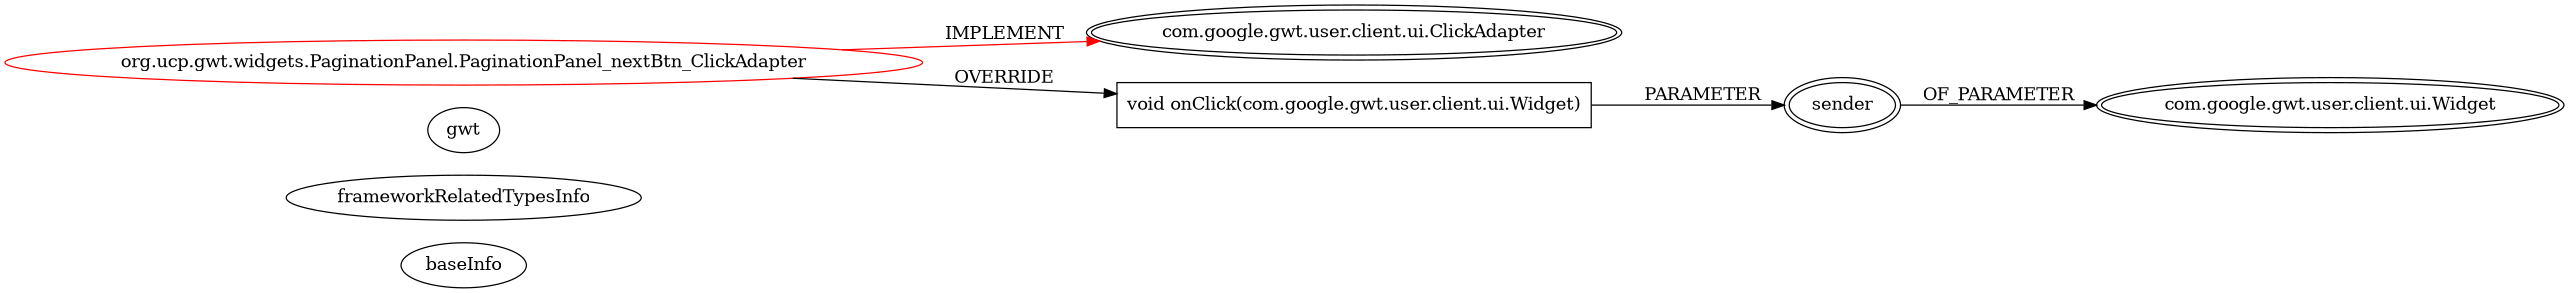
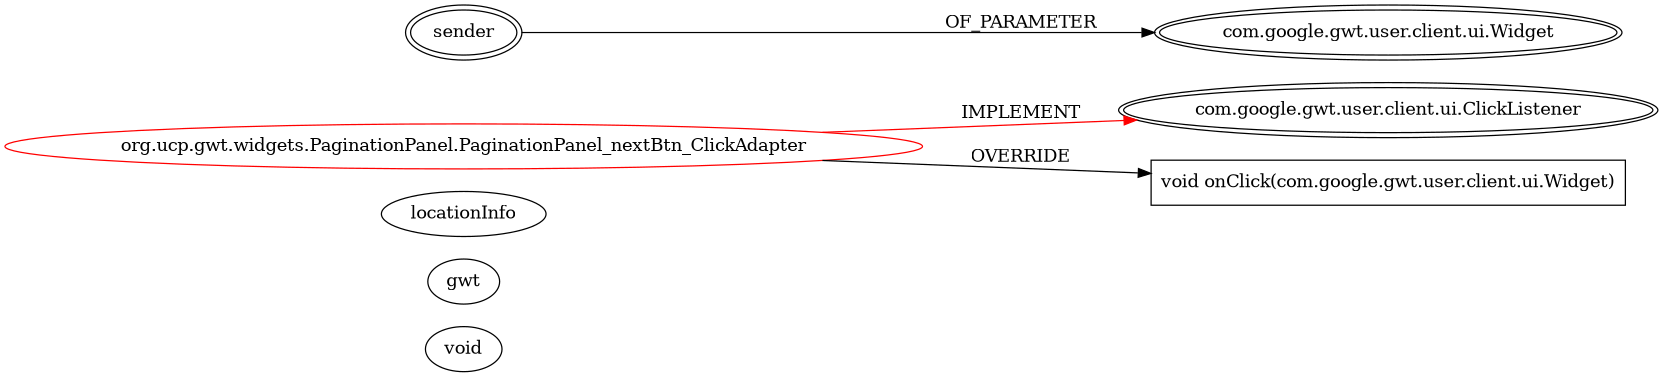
(1354, 33) -> (1388, 110)
(1681, 105) -> none
(464, 198) -> none
none -> (464, 214)
(464, 265) -> (464, 349)
